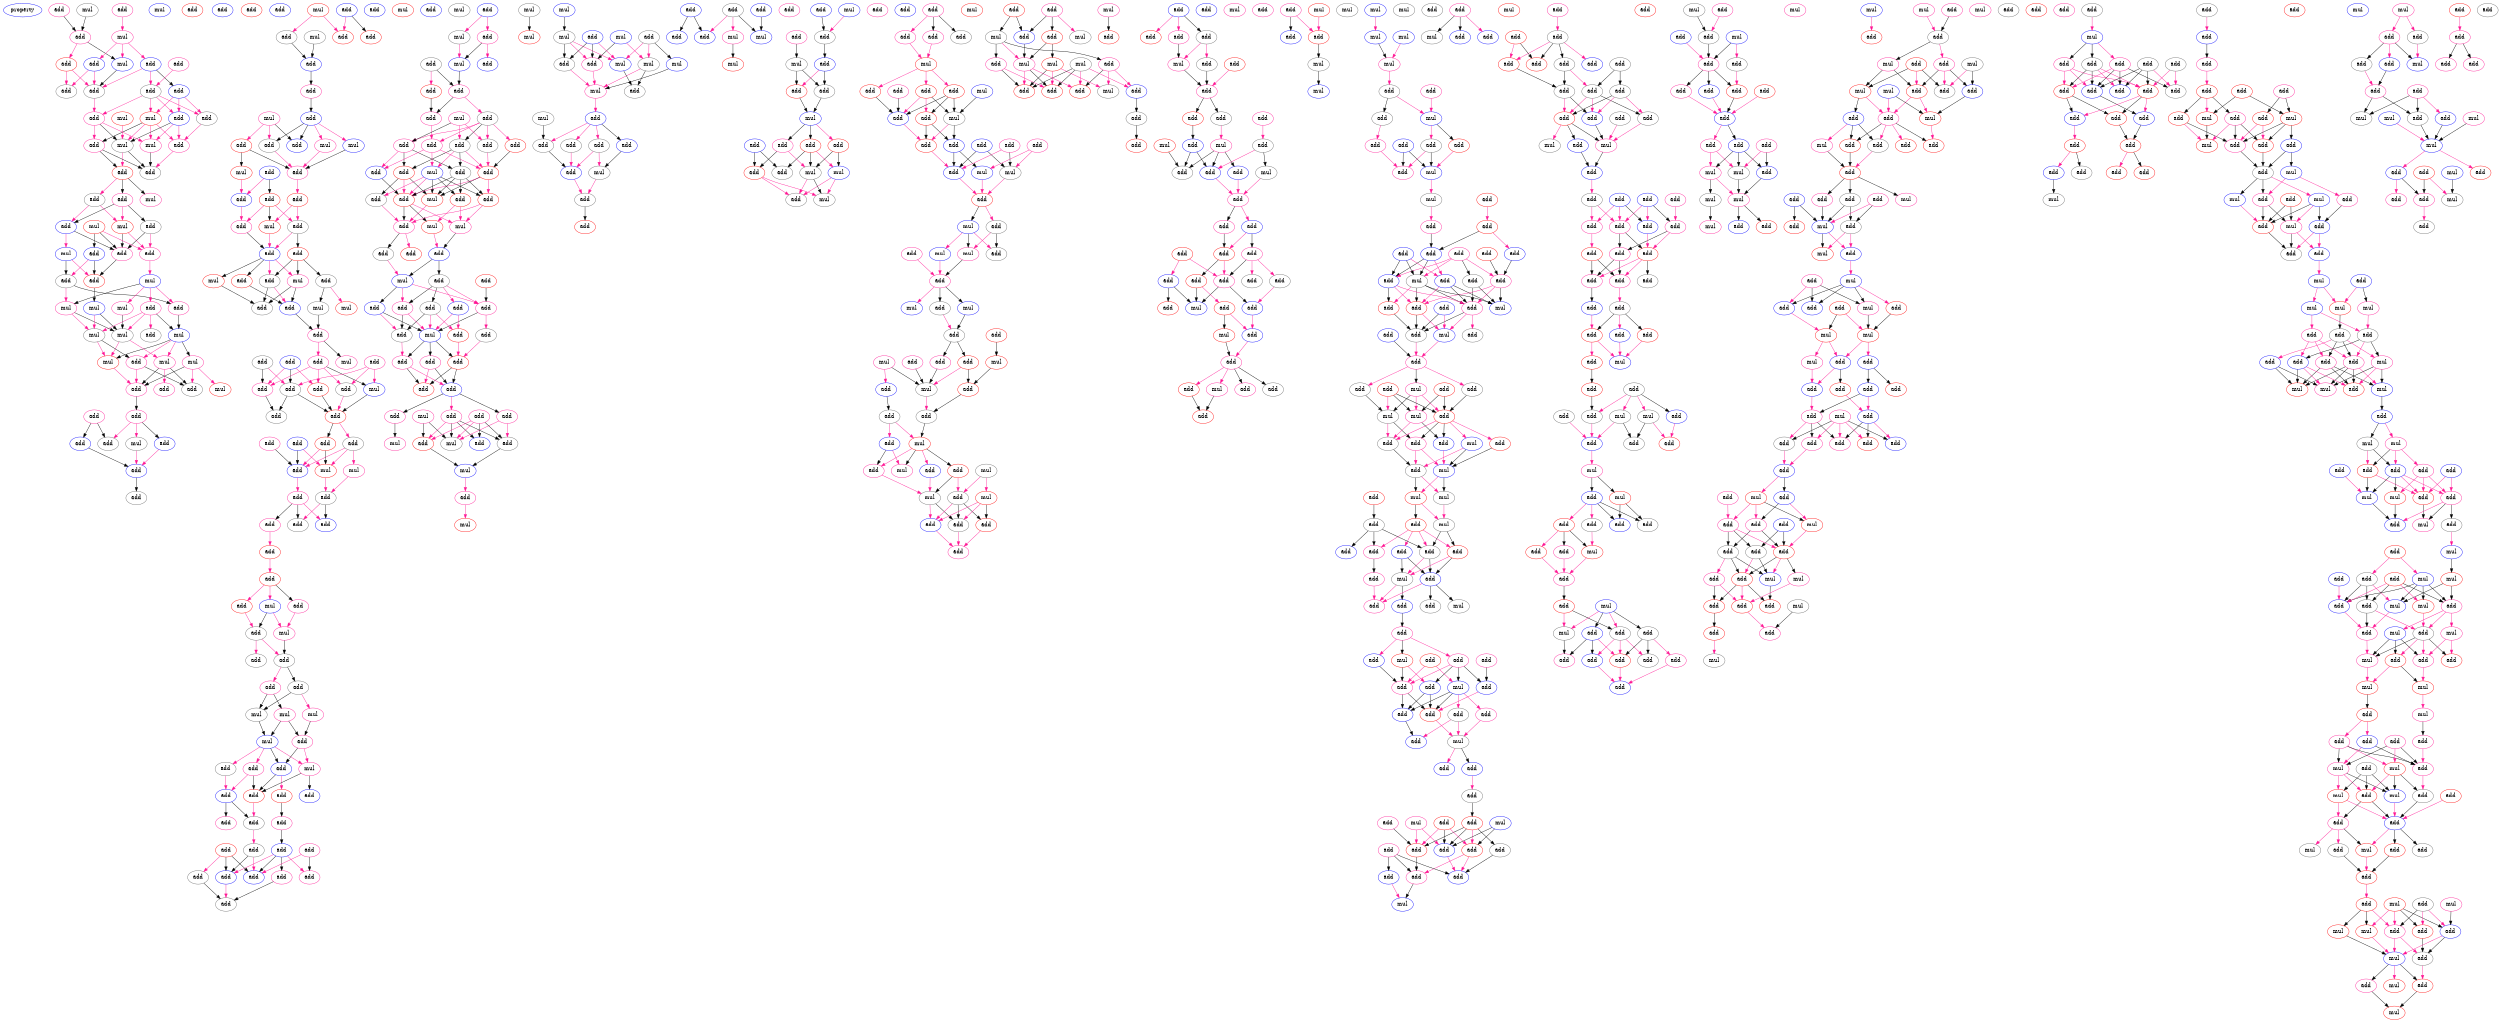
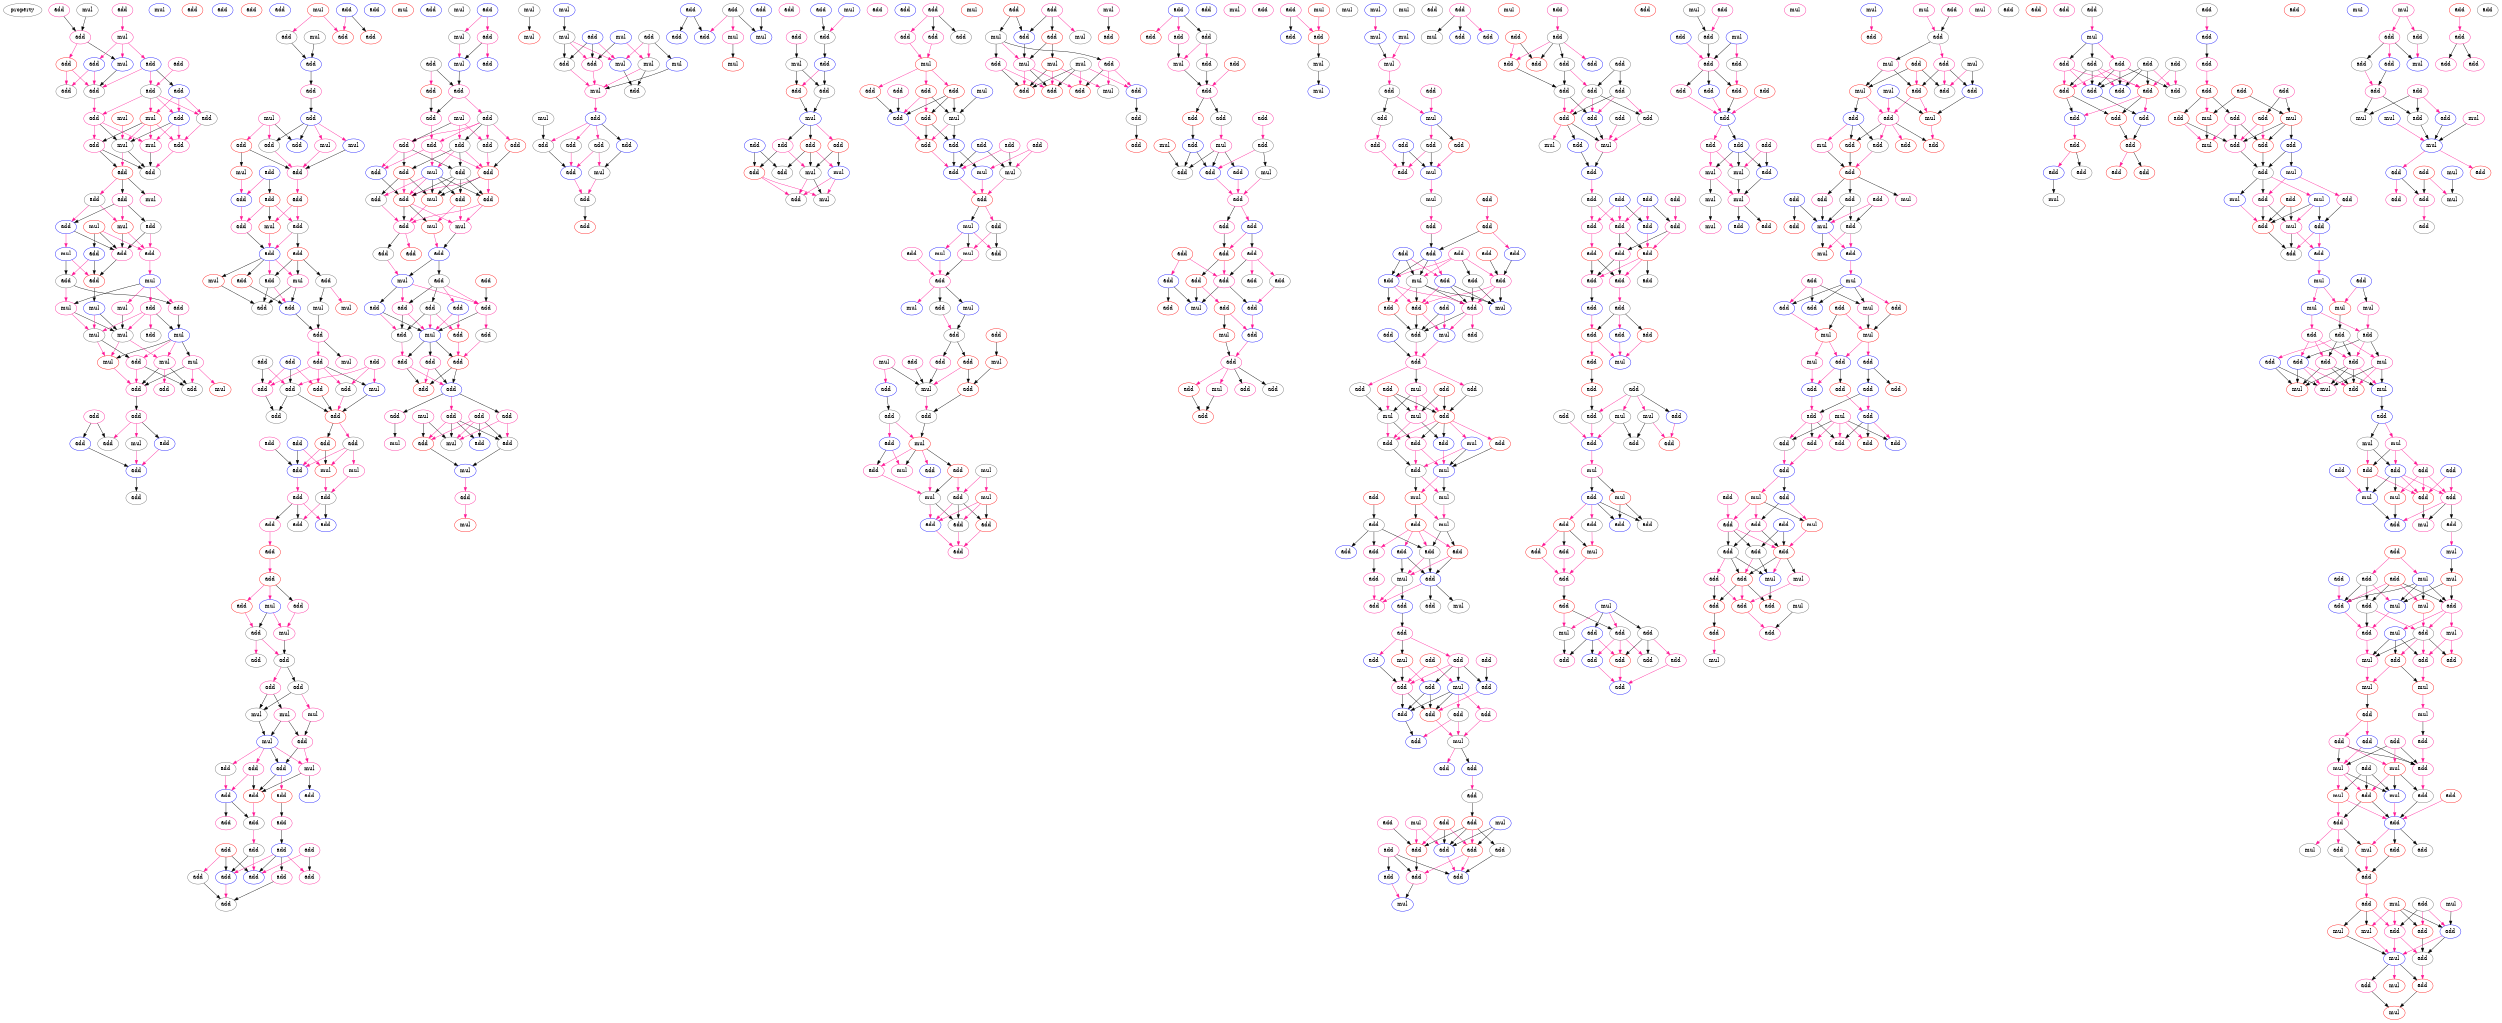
(23, 10) -> (23, 10)
